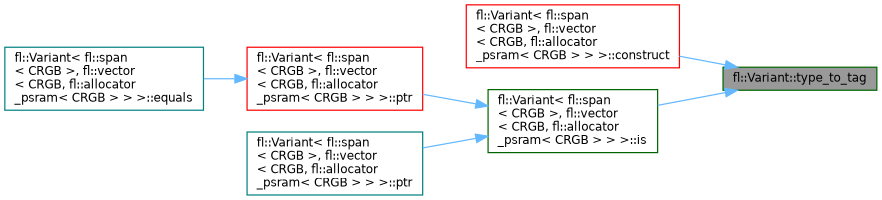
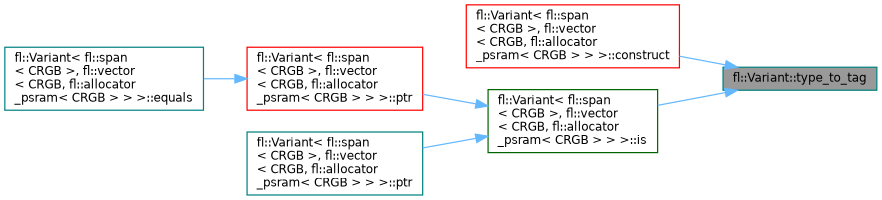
(800, 79) -> (800, 79)
